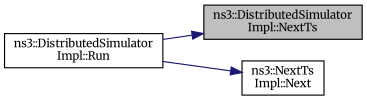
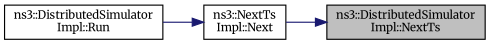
(178, 37) -> (301, 22)
